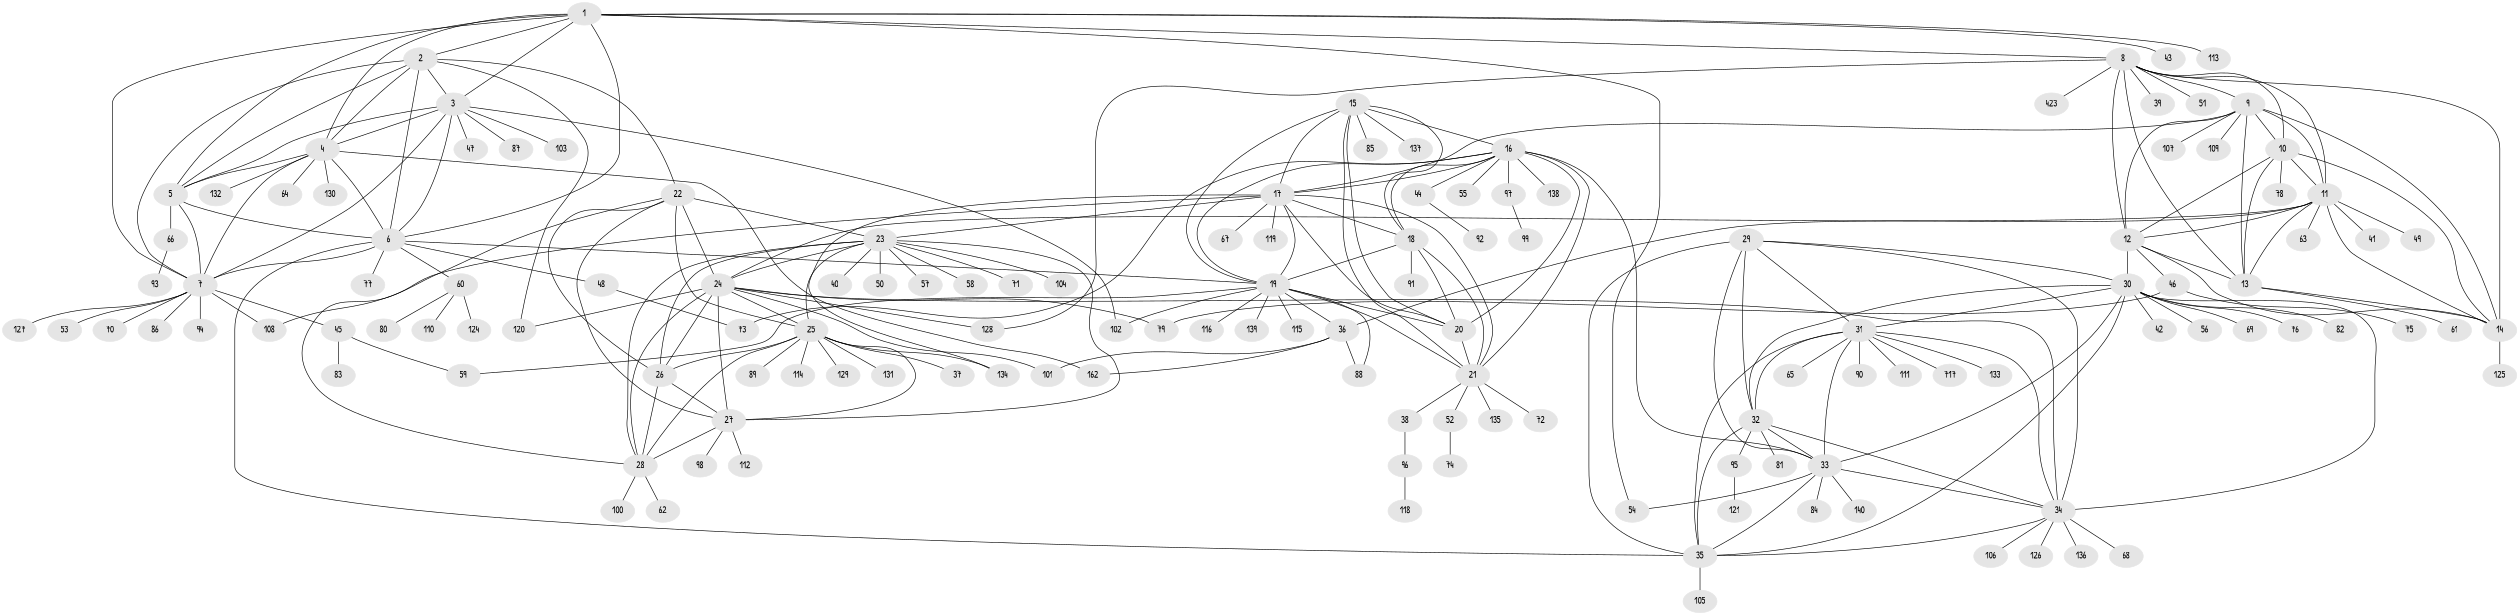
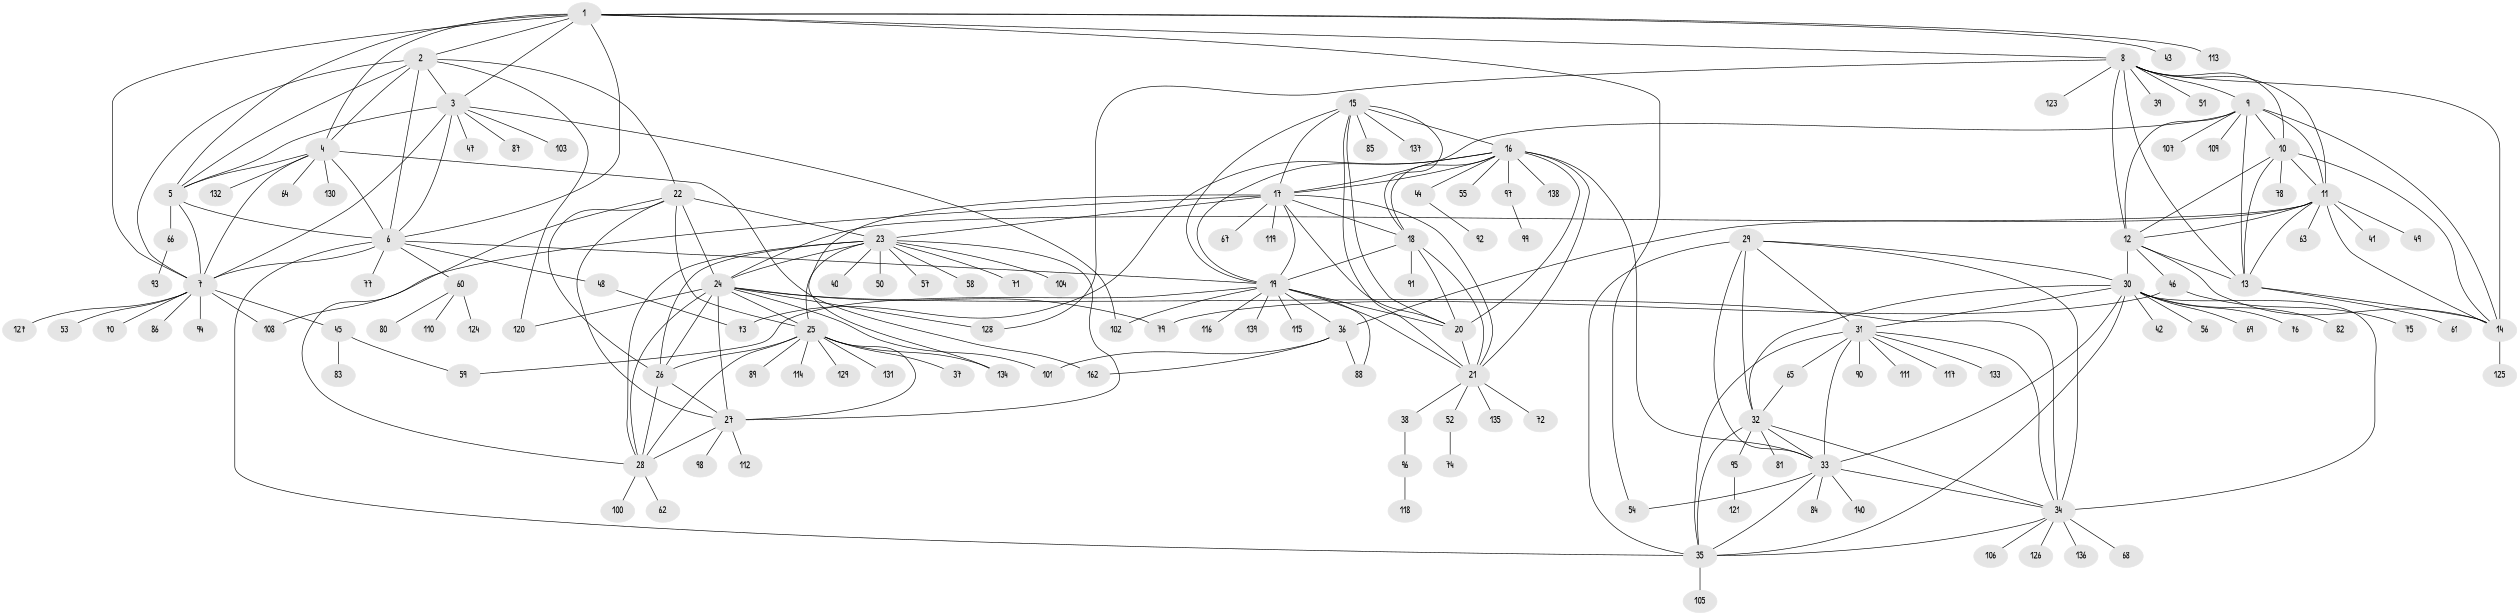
(2052, 104) -> (2052, 104)
(388, 127) -> none
(1779, 354) -> (1773, 398)
(1950, 375) -> (1950, 375)
